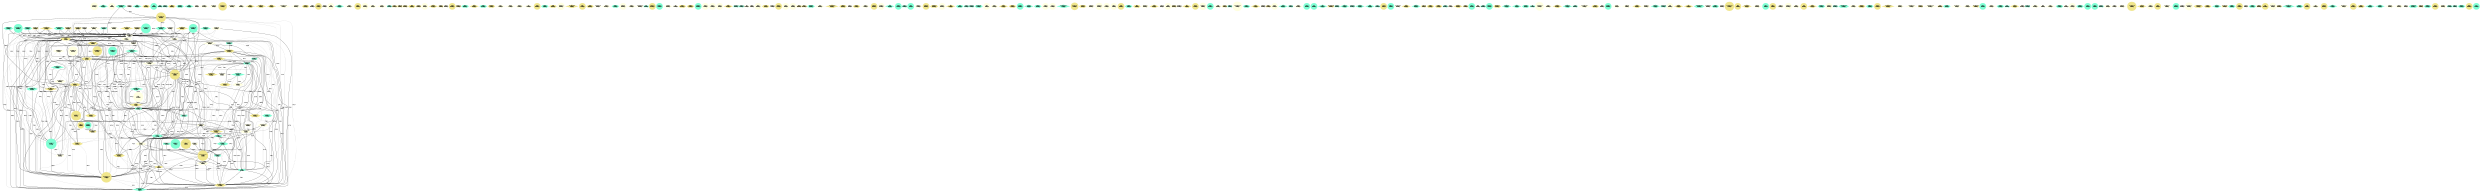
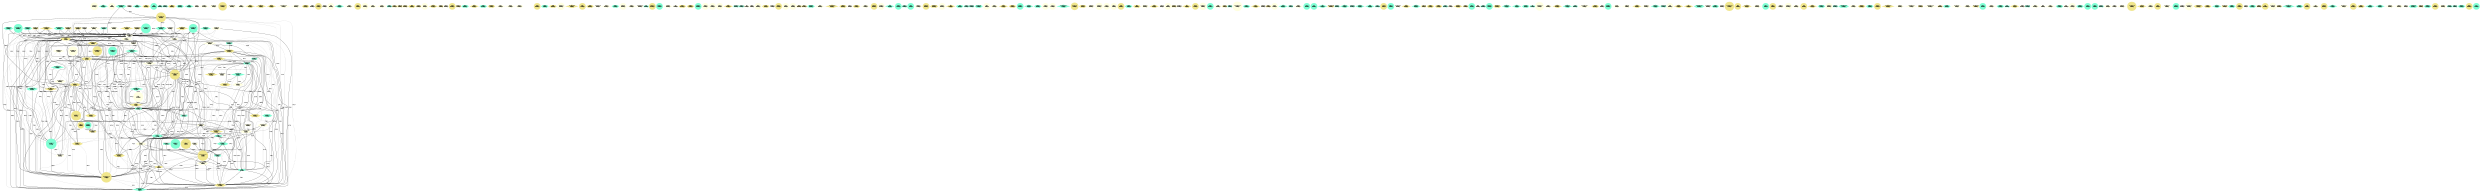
(529, 6) -> none
